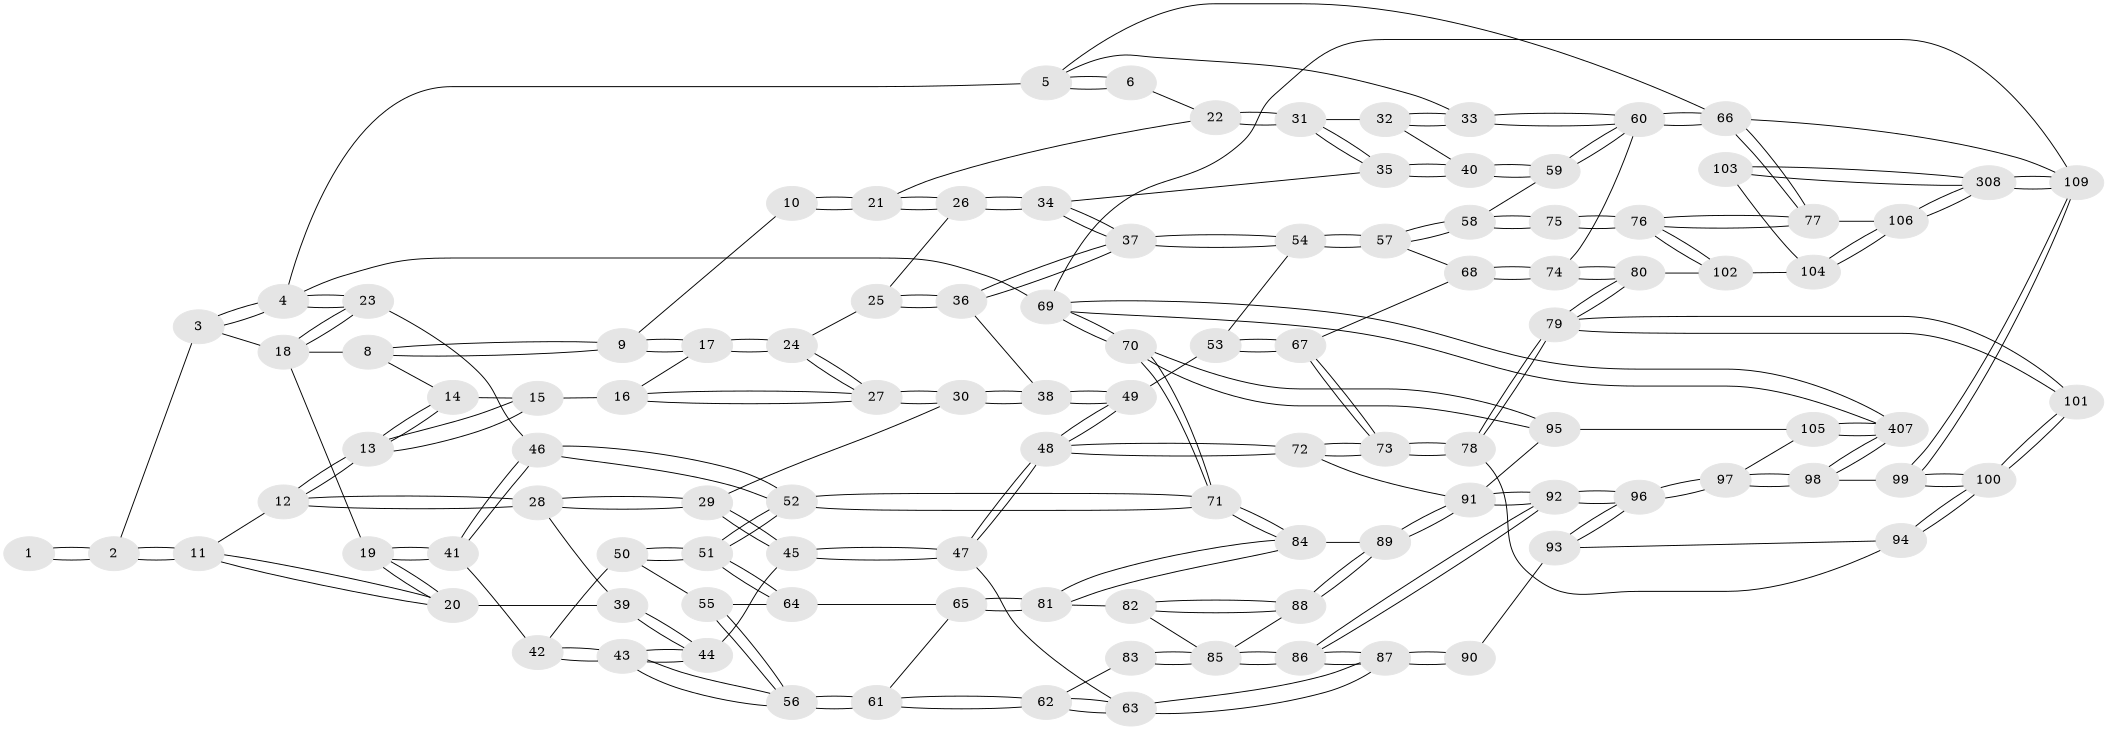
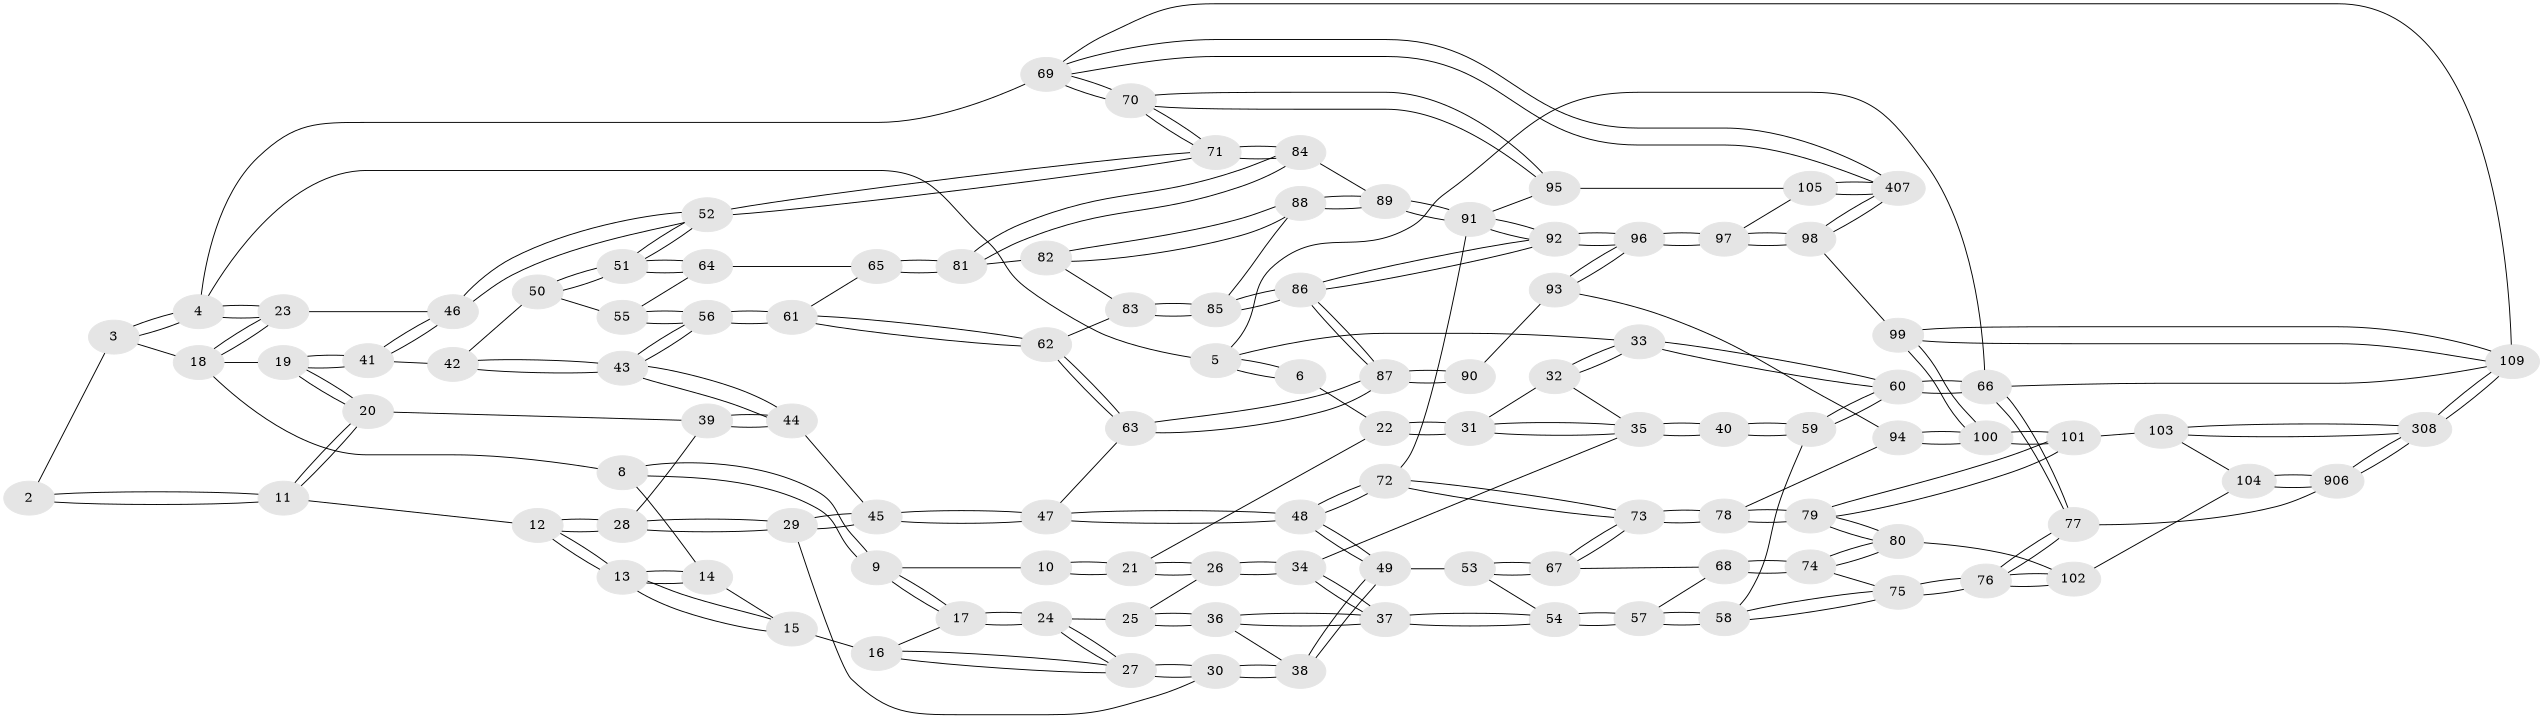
(1428, 145) -> (1597, 403)
(1607, 201) -> (1854, 580)
(1901, 221) -> (2337, 481)
none -> (2118, 435)
(29, 554) -> none
(1173, 632) -> (1089, 284)
